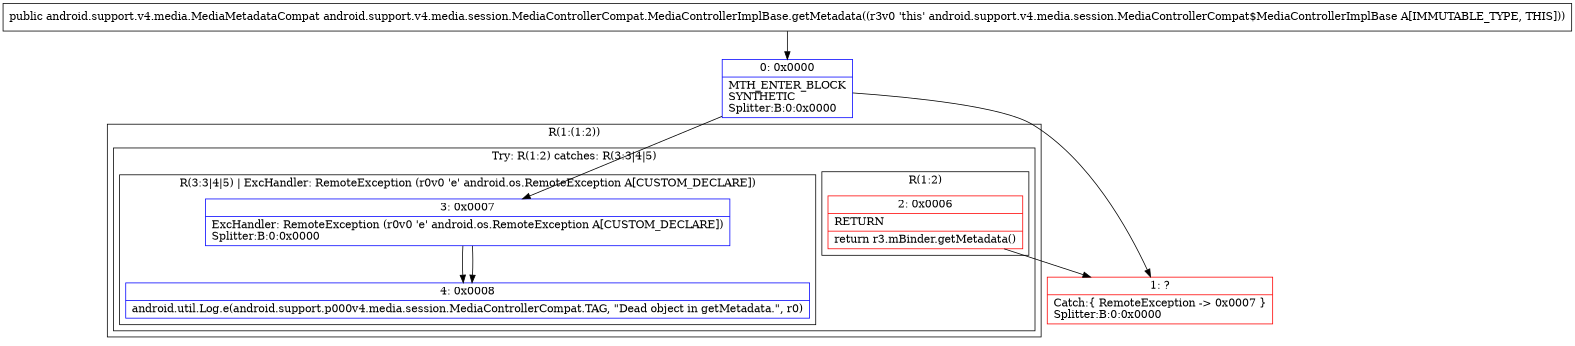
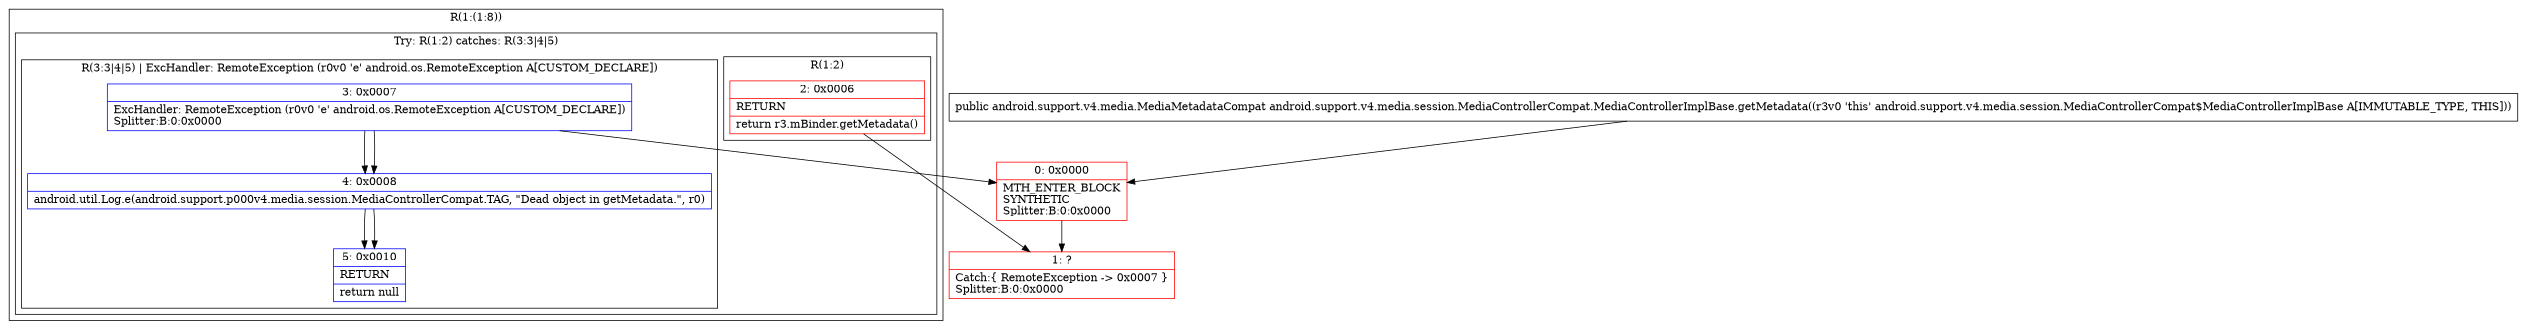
(787, 89) -> (1062, 191)
(574, 133) -> (476, 18)
(626, 156) -> (774, 156)
none -> (370, 275)
